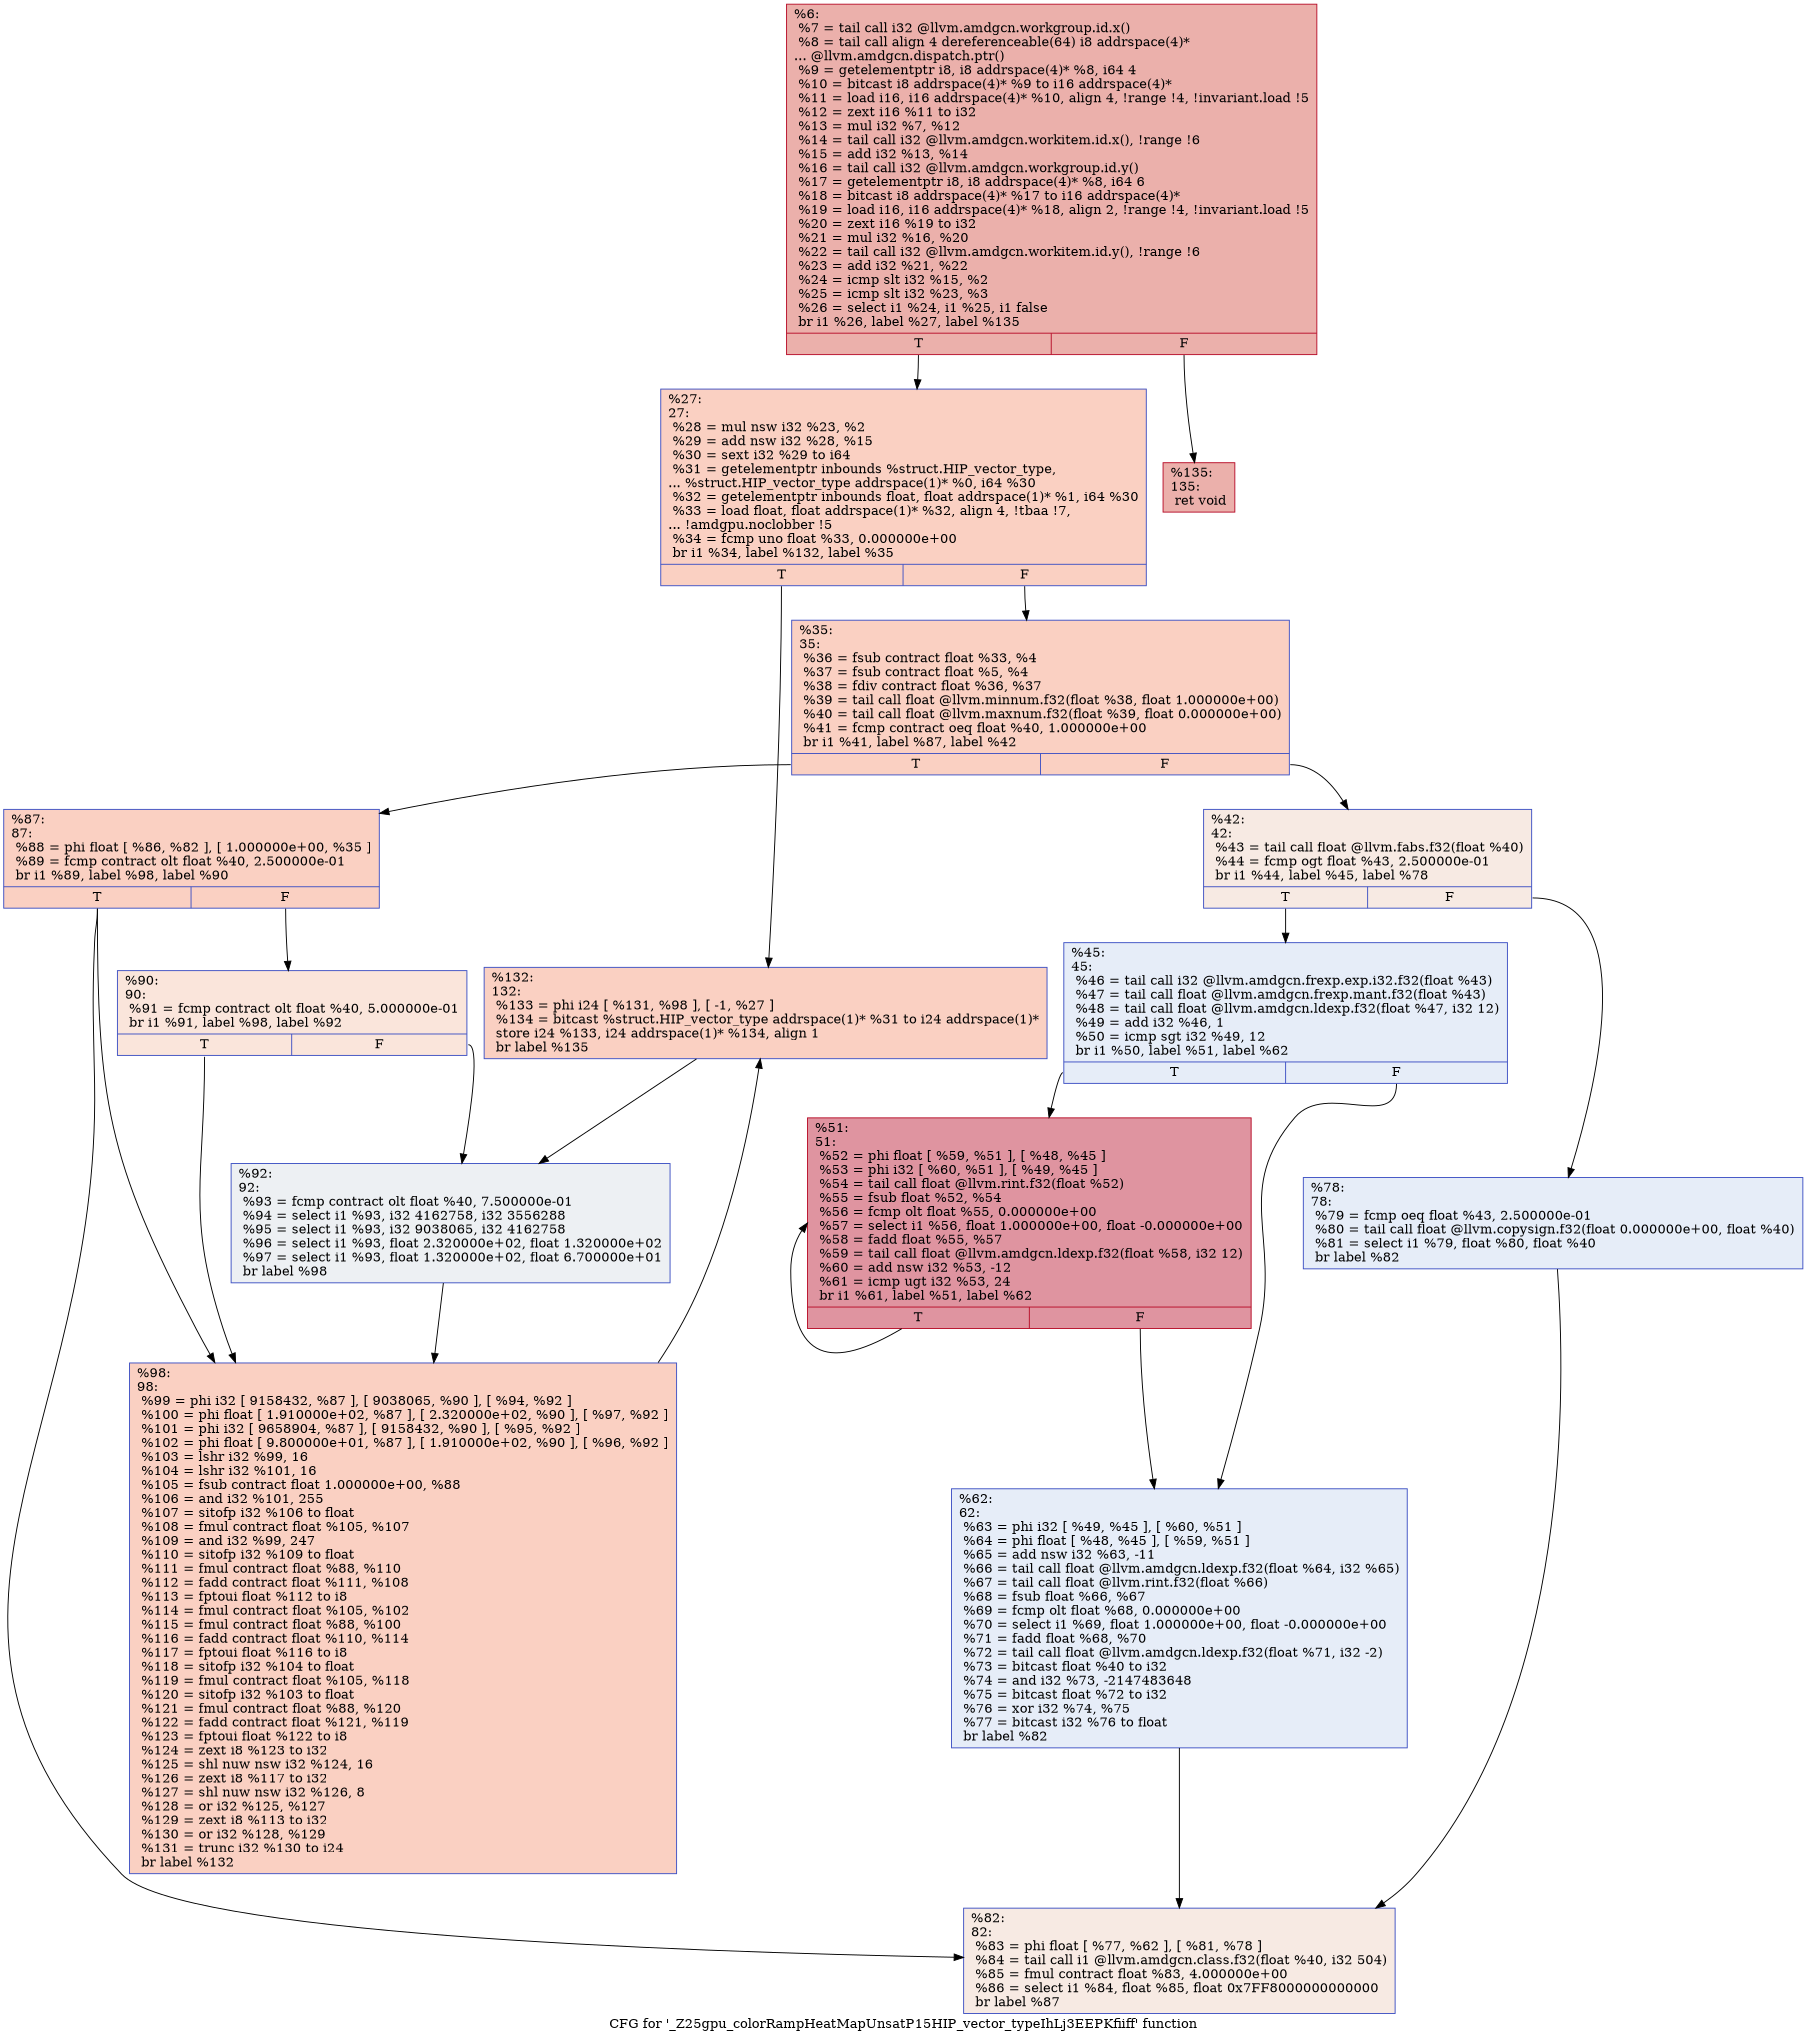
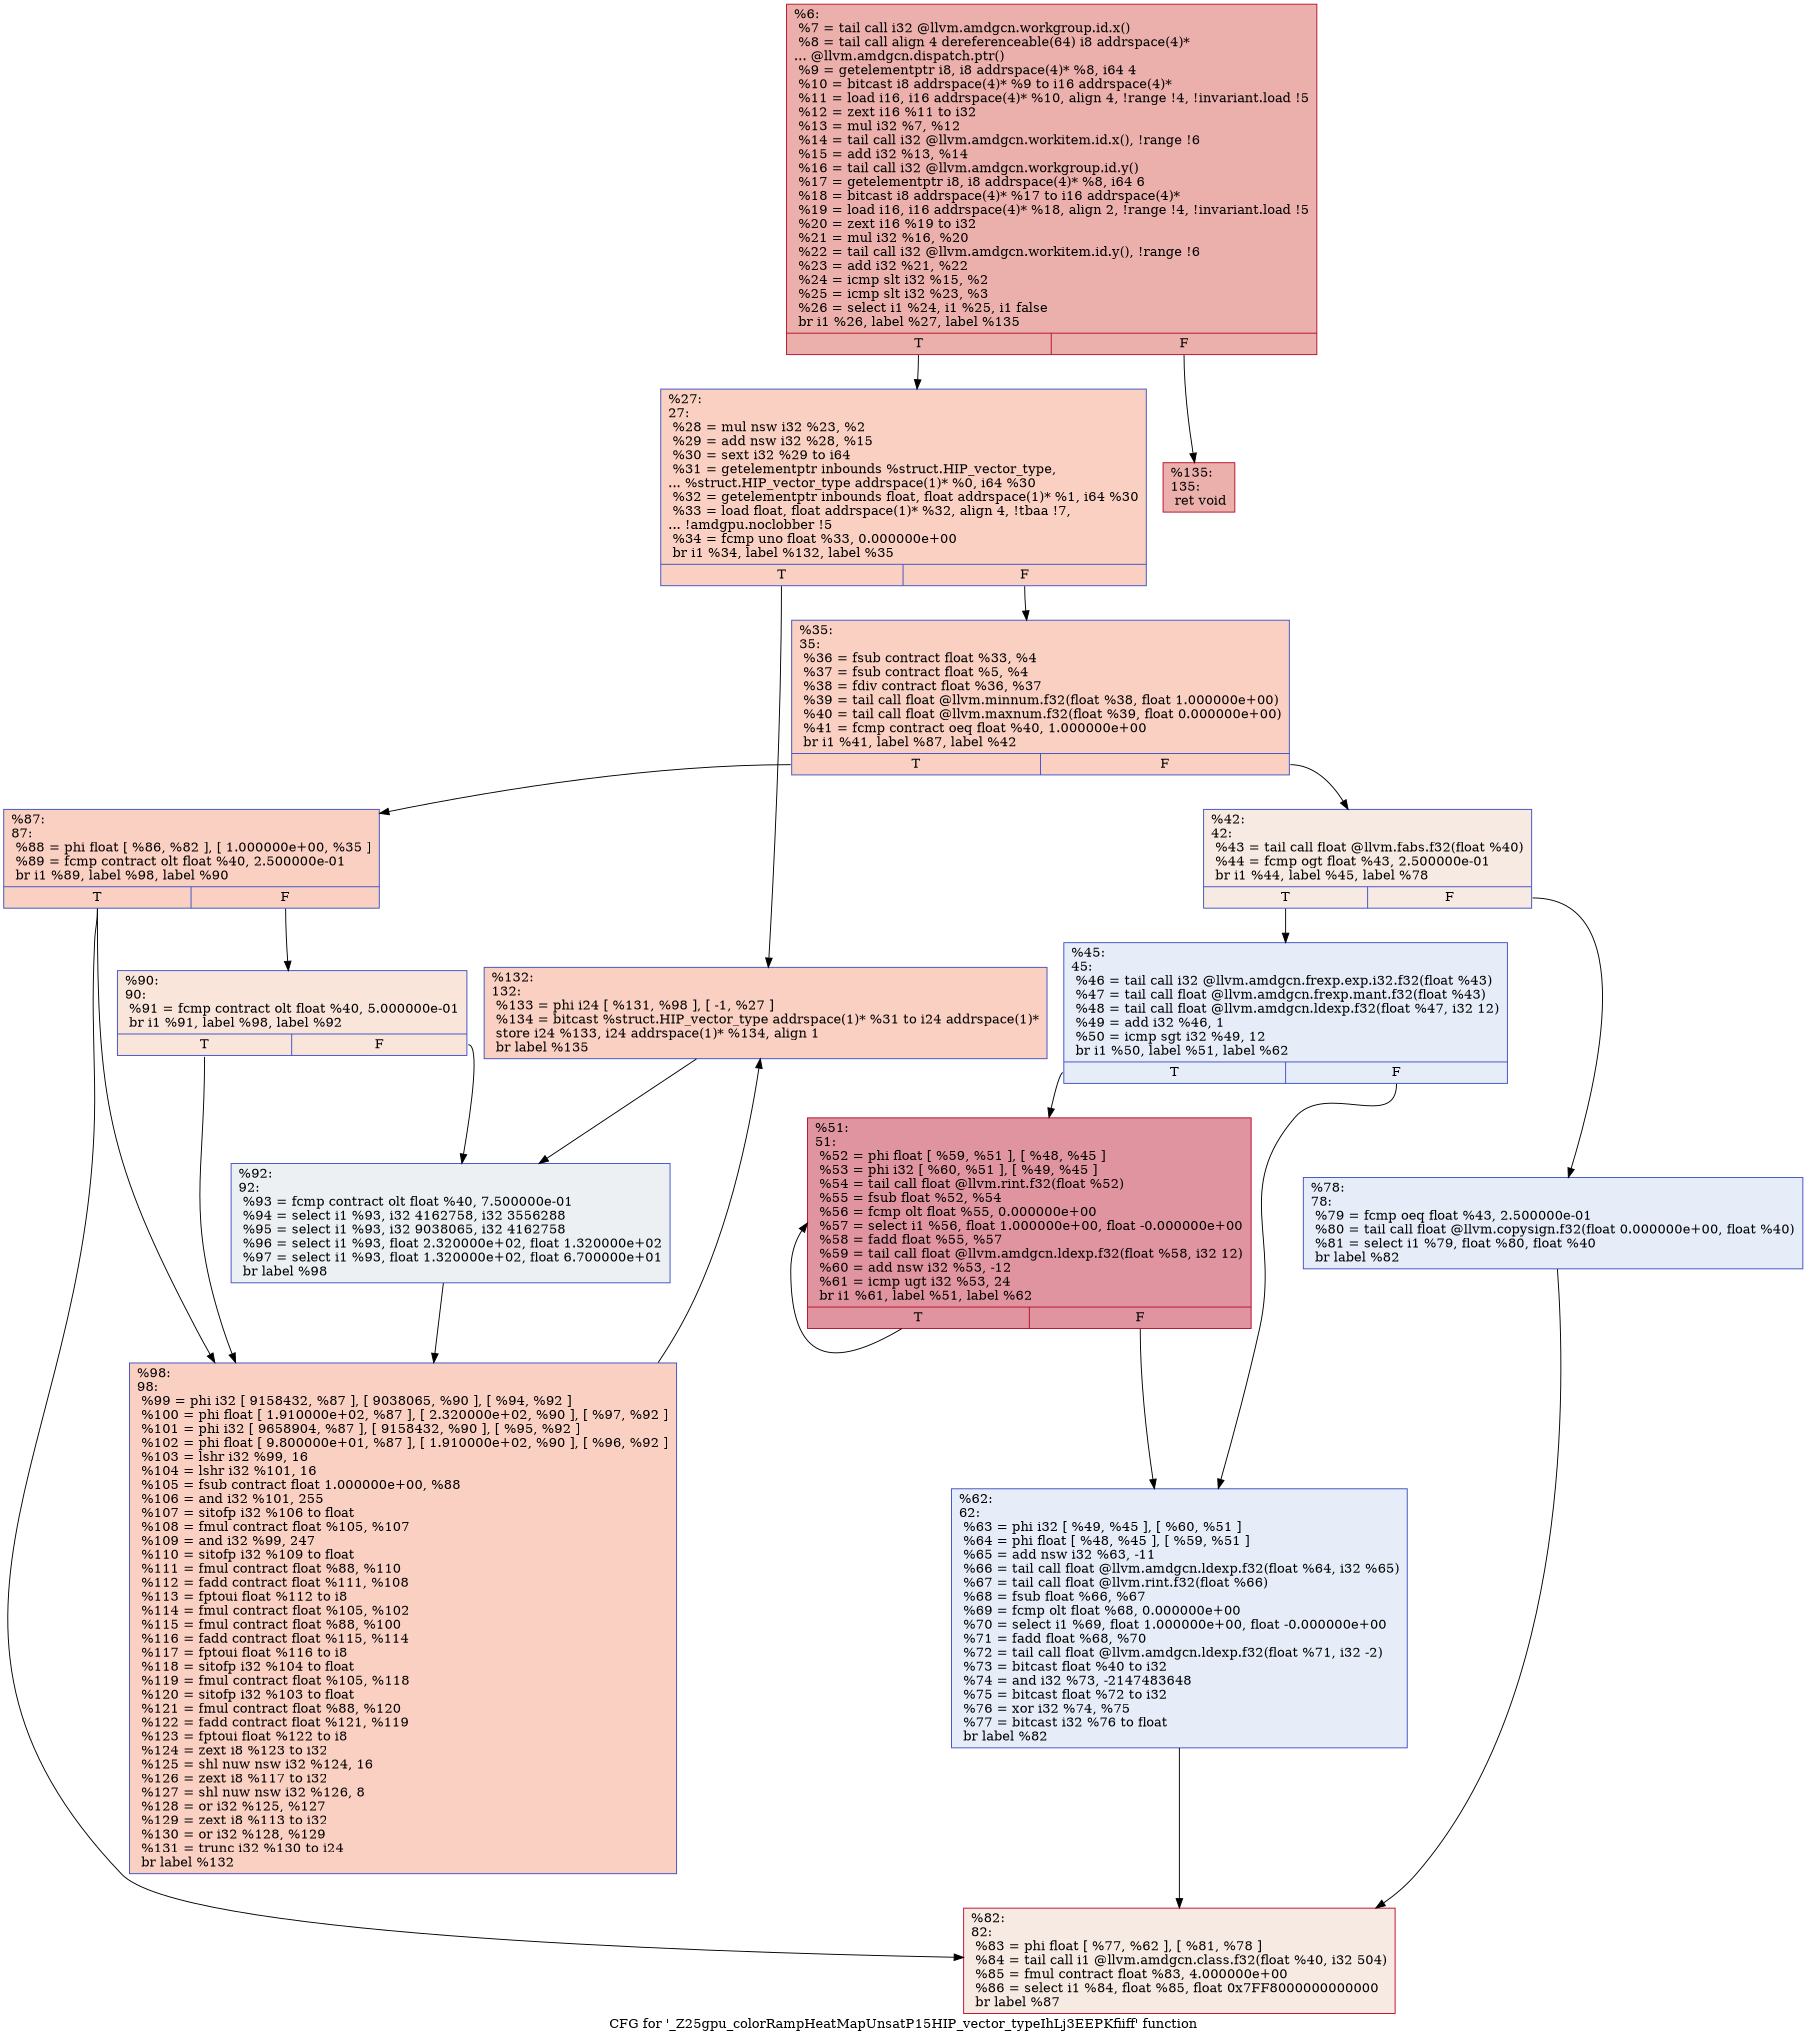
(273, 1639) -> (273, 1639)
(1179, 1961) -> (1179, 1961)
